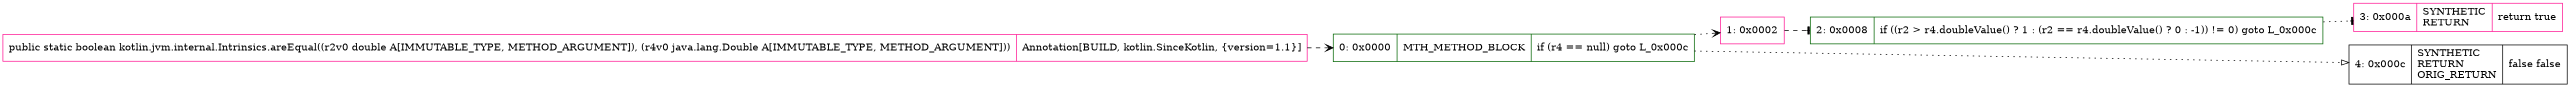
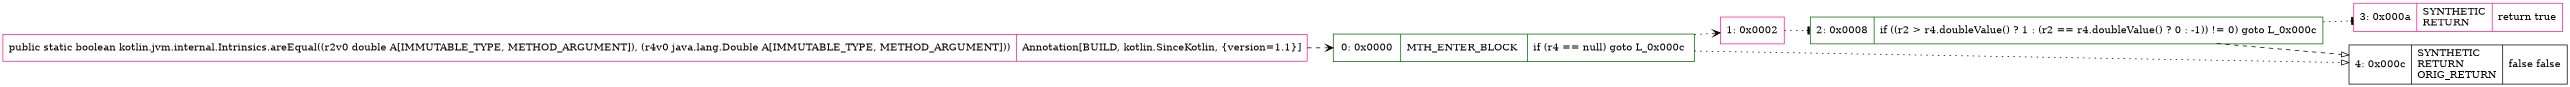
(1795, 30) -> (1795, 30)
(1464, 47) -> (1462, 47)
none -> (2279, 49)
